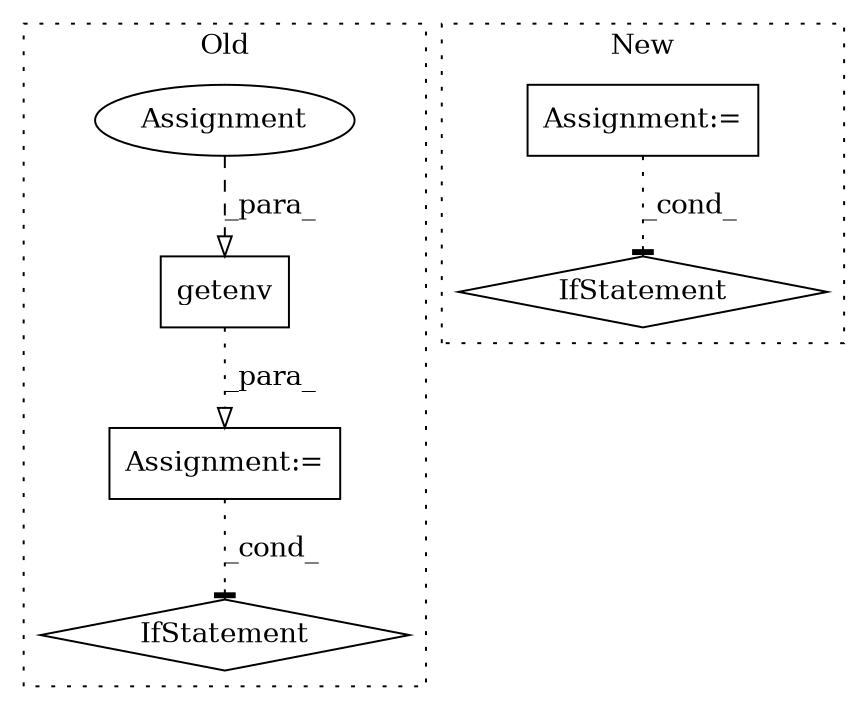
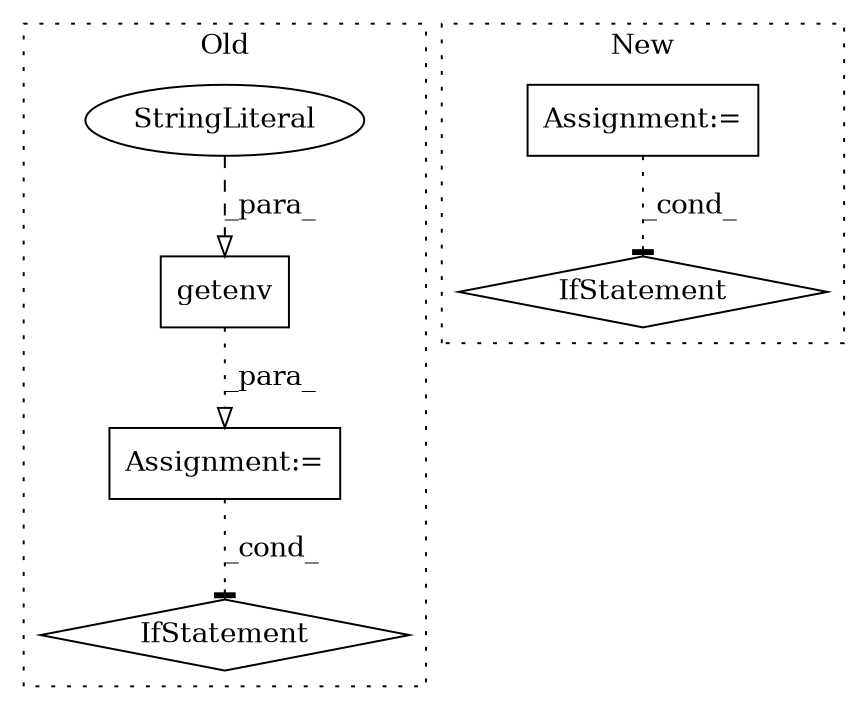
(225, 120) -> (225, 120)
